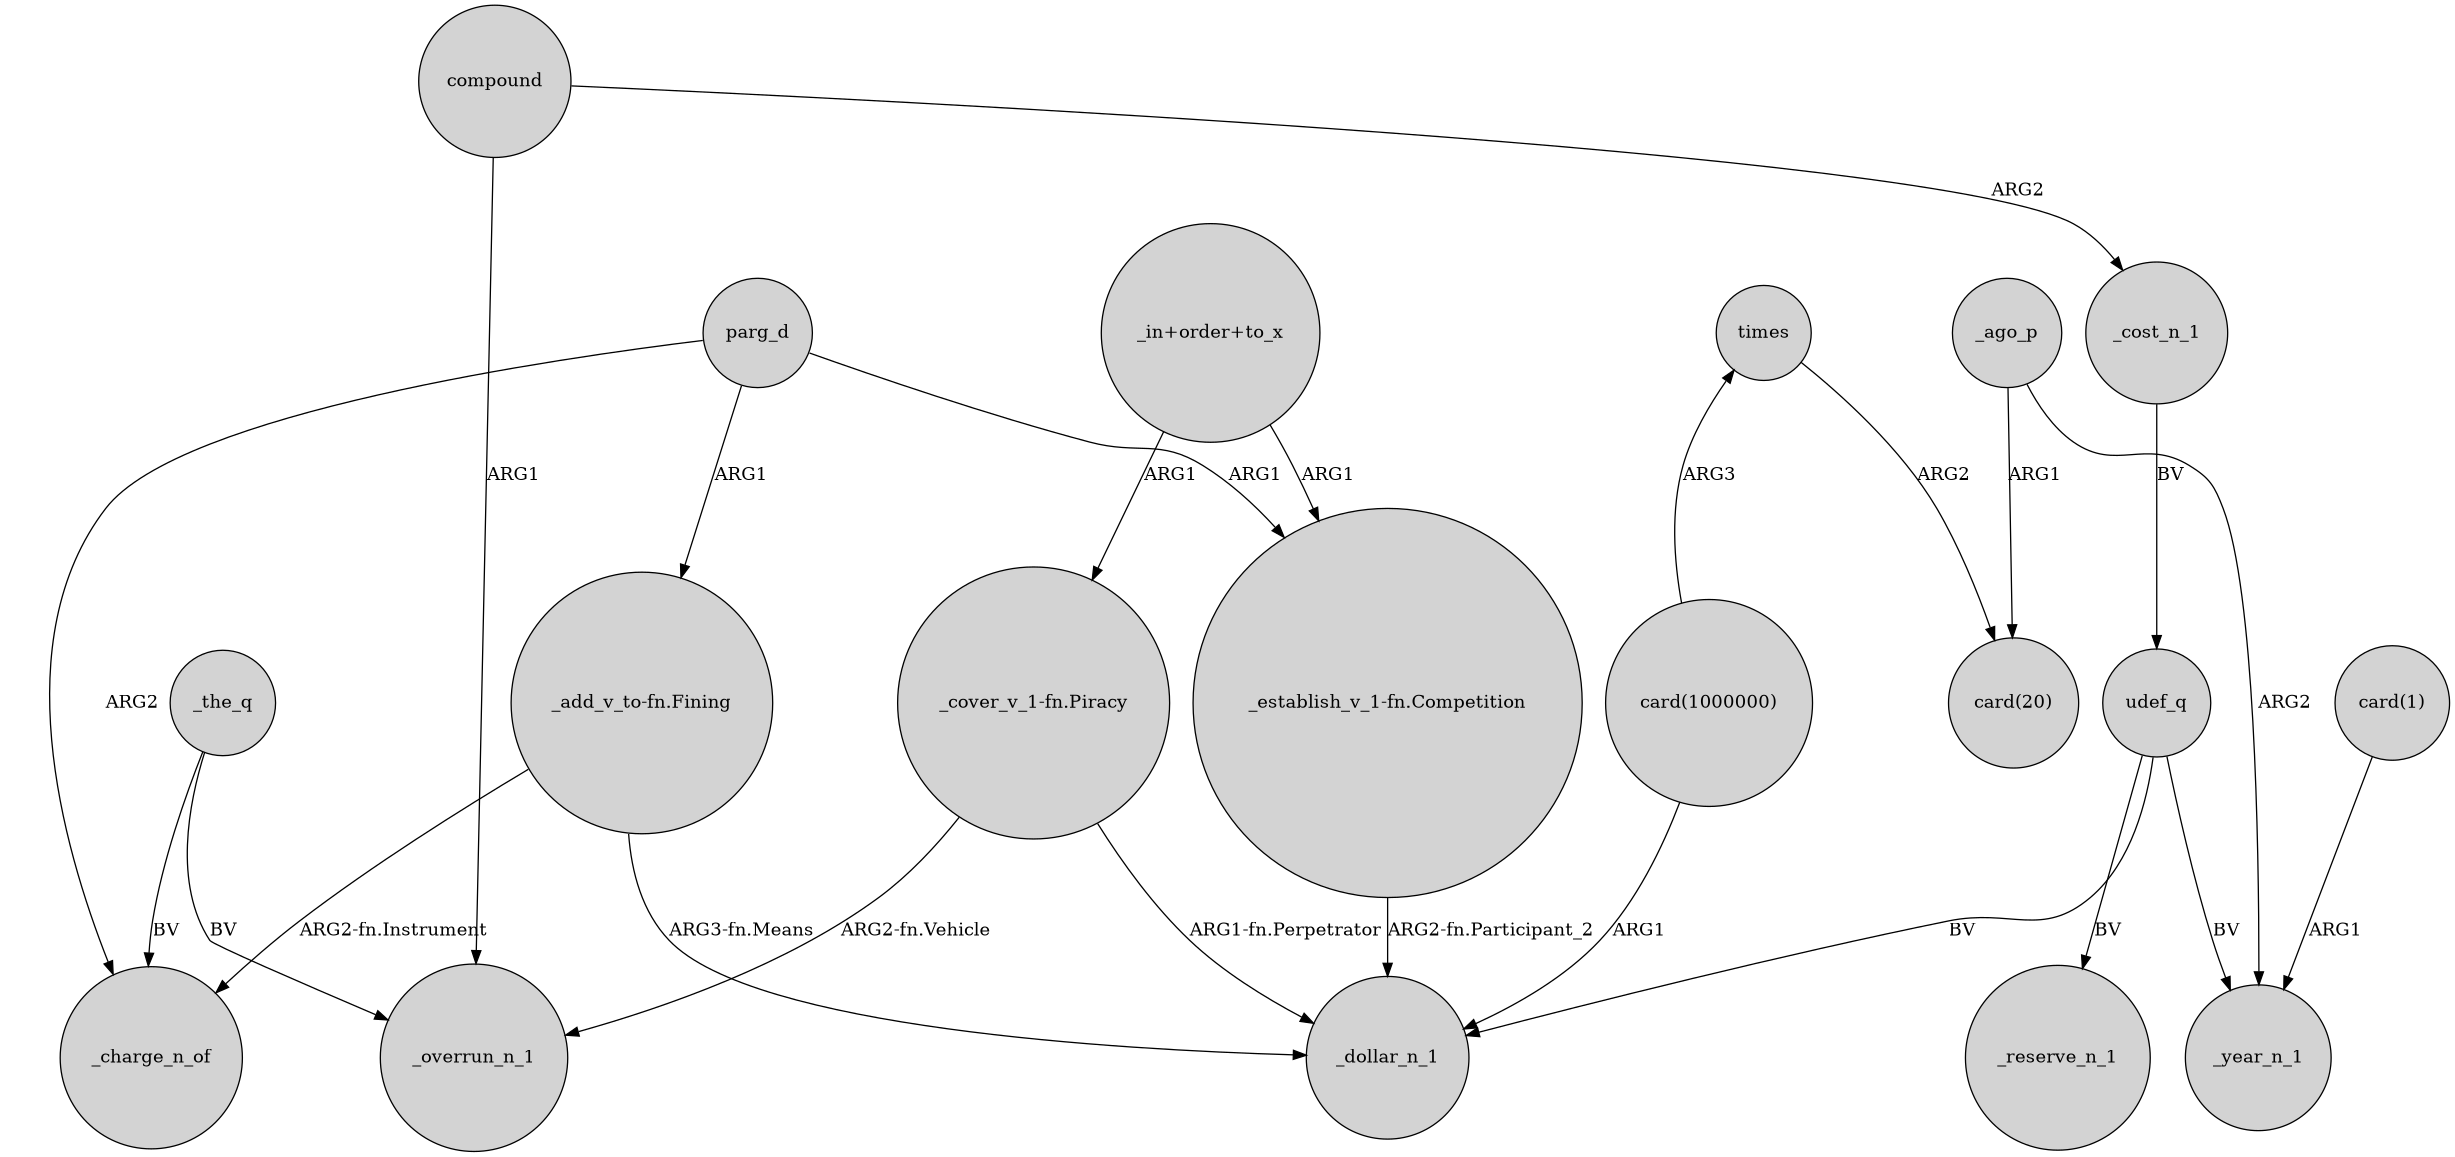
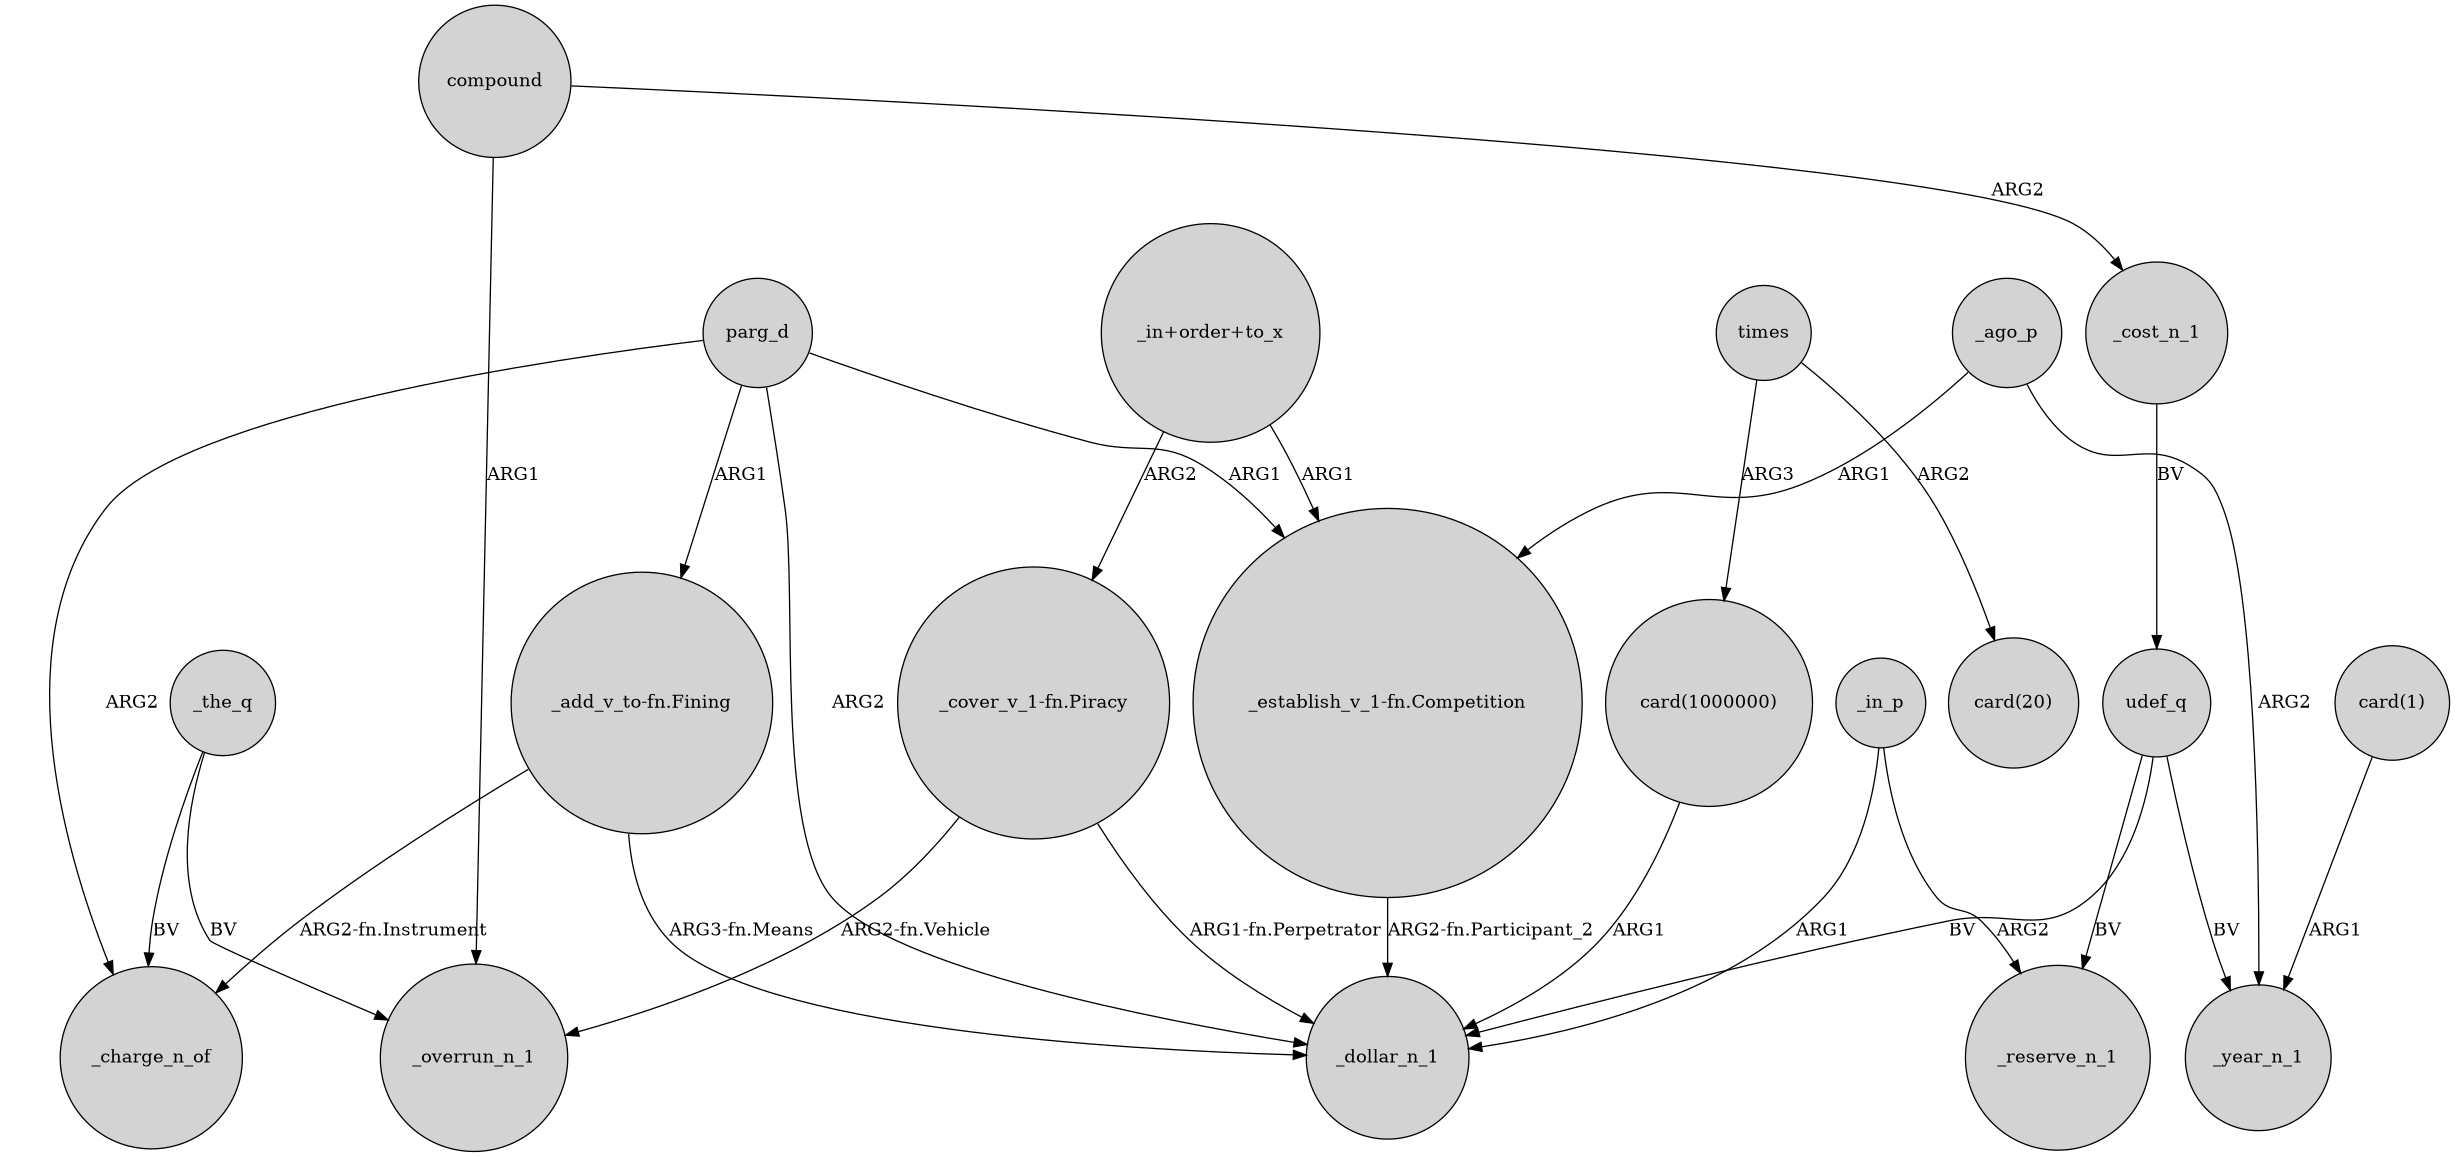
(1171, 475) -> (1171, 475)
(1678, 487) -> (1741, 484)
(2010, 506) -> (1759, 495)
none -> (1881, 703)
none -> (825, 885)
